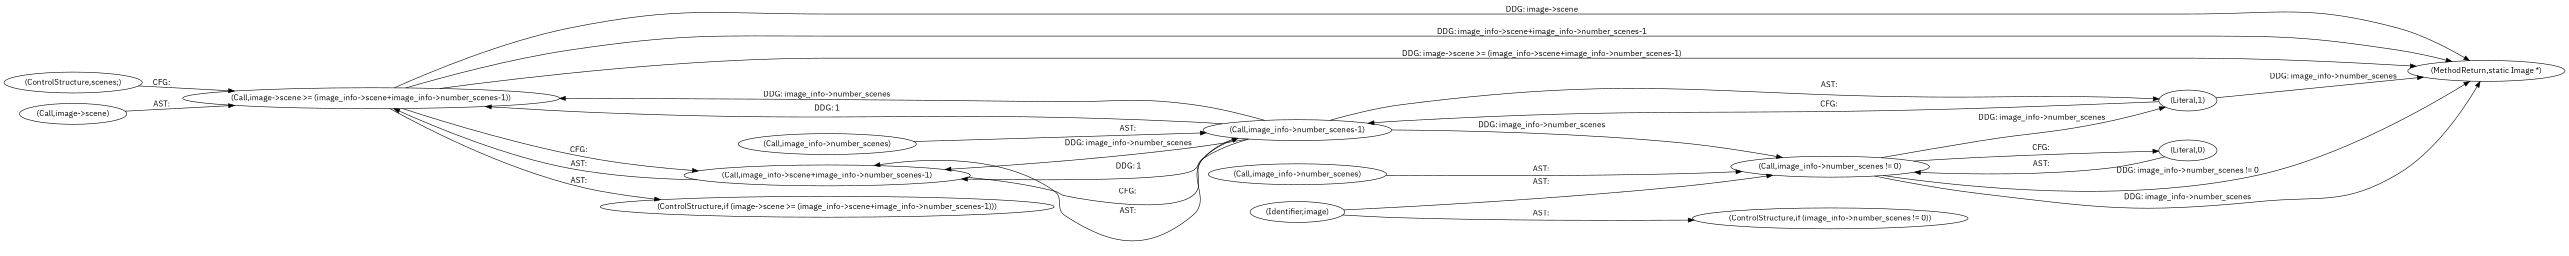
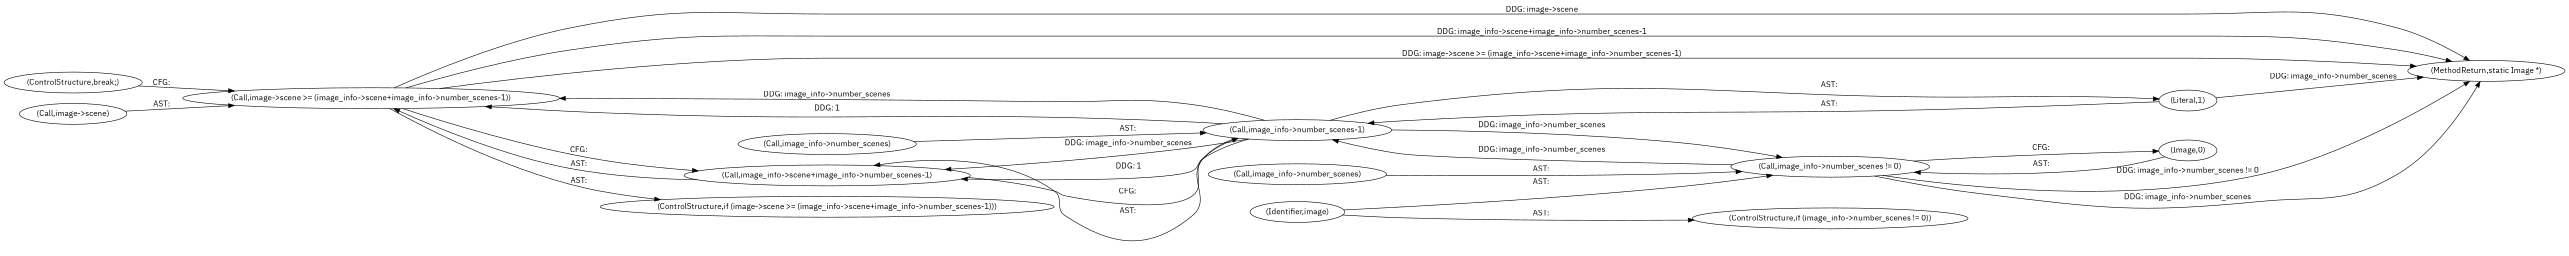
(73, 83) -> (73, 83)
(1830, 104) -> (1830, 104)
(2021, 135) -> (1535, 160)
(2188, 150) -> (2188, 150)
